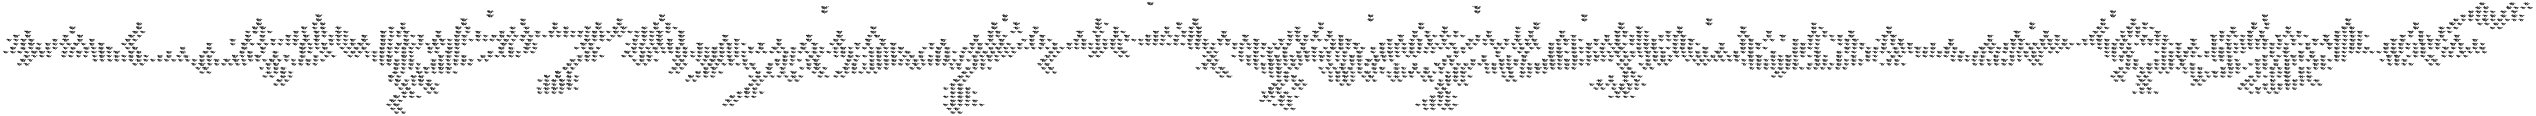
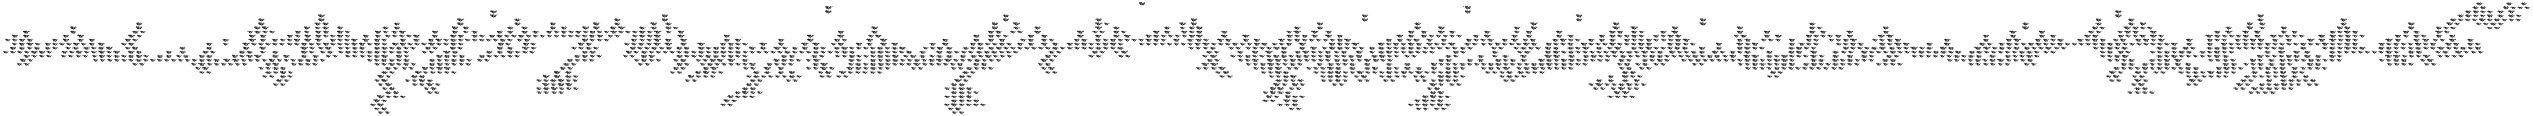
(2243, 52) -> none
